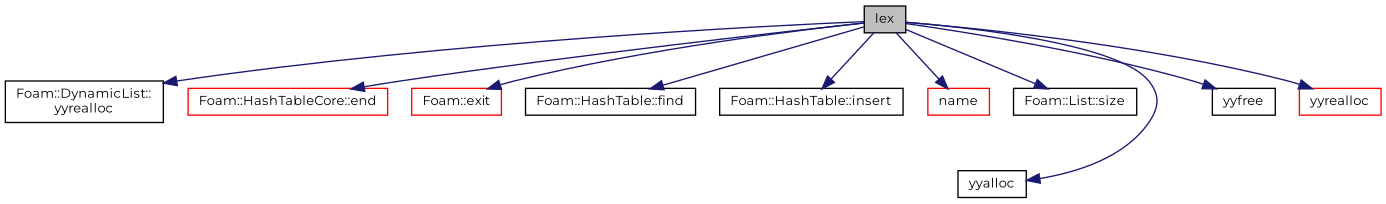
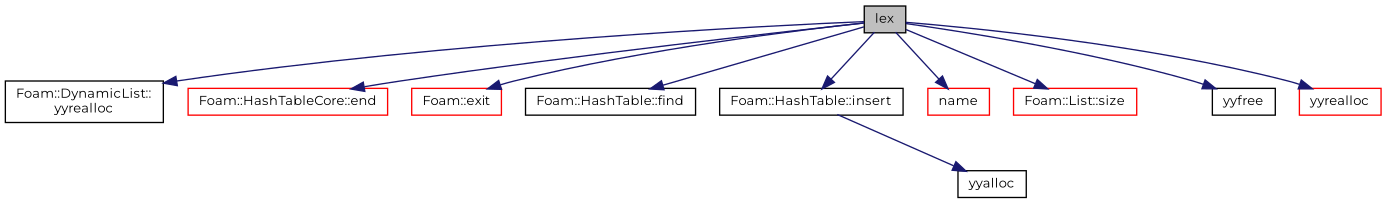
(1150, 82) -> (895, 140)
(1075, 102) -> (1075, 102)
